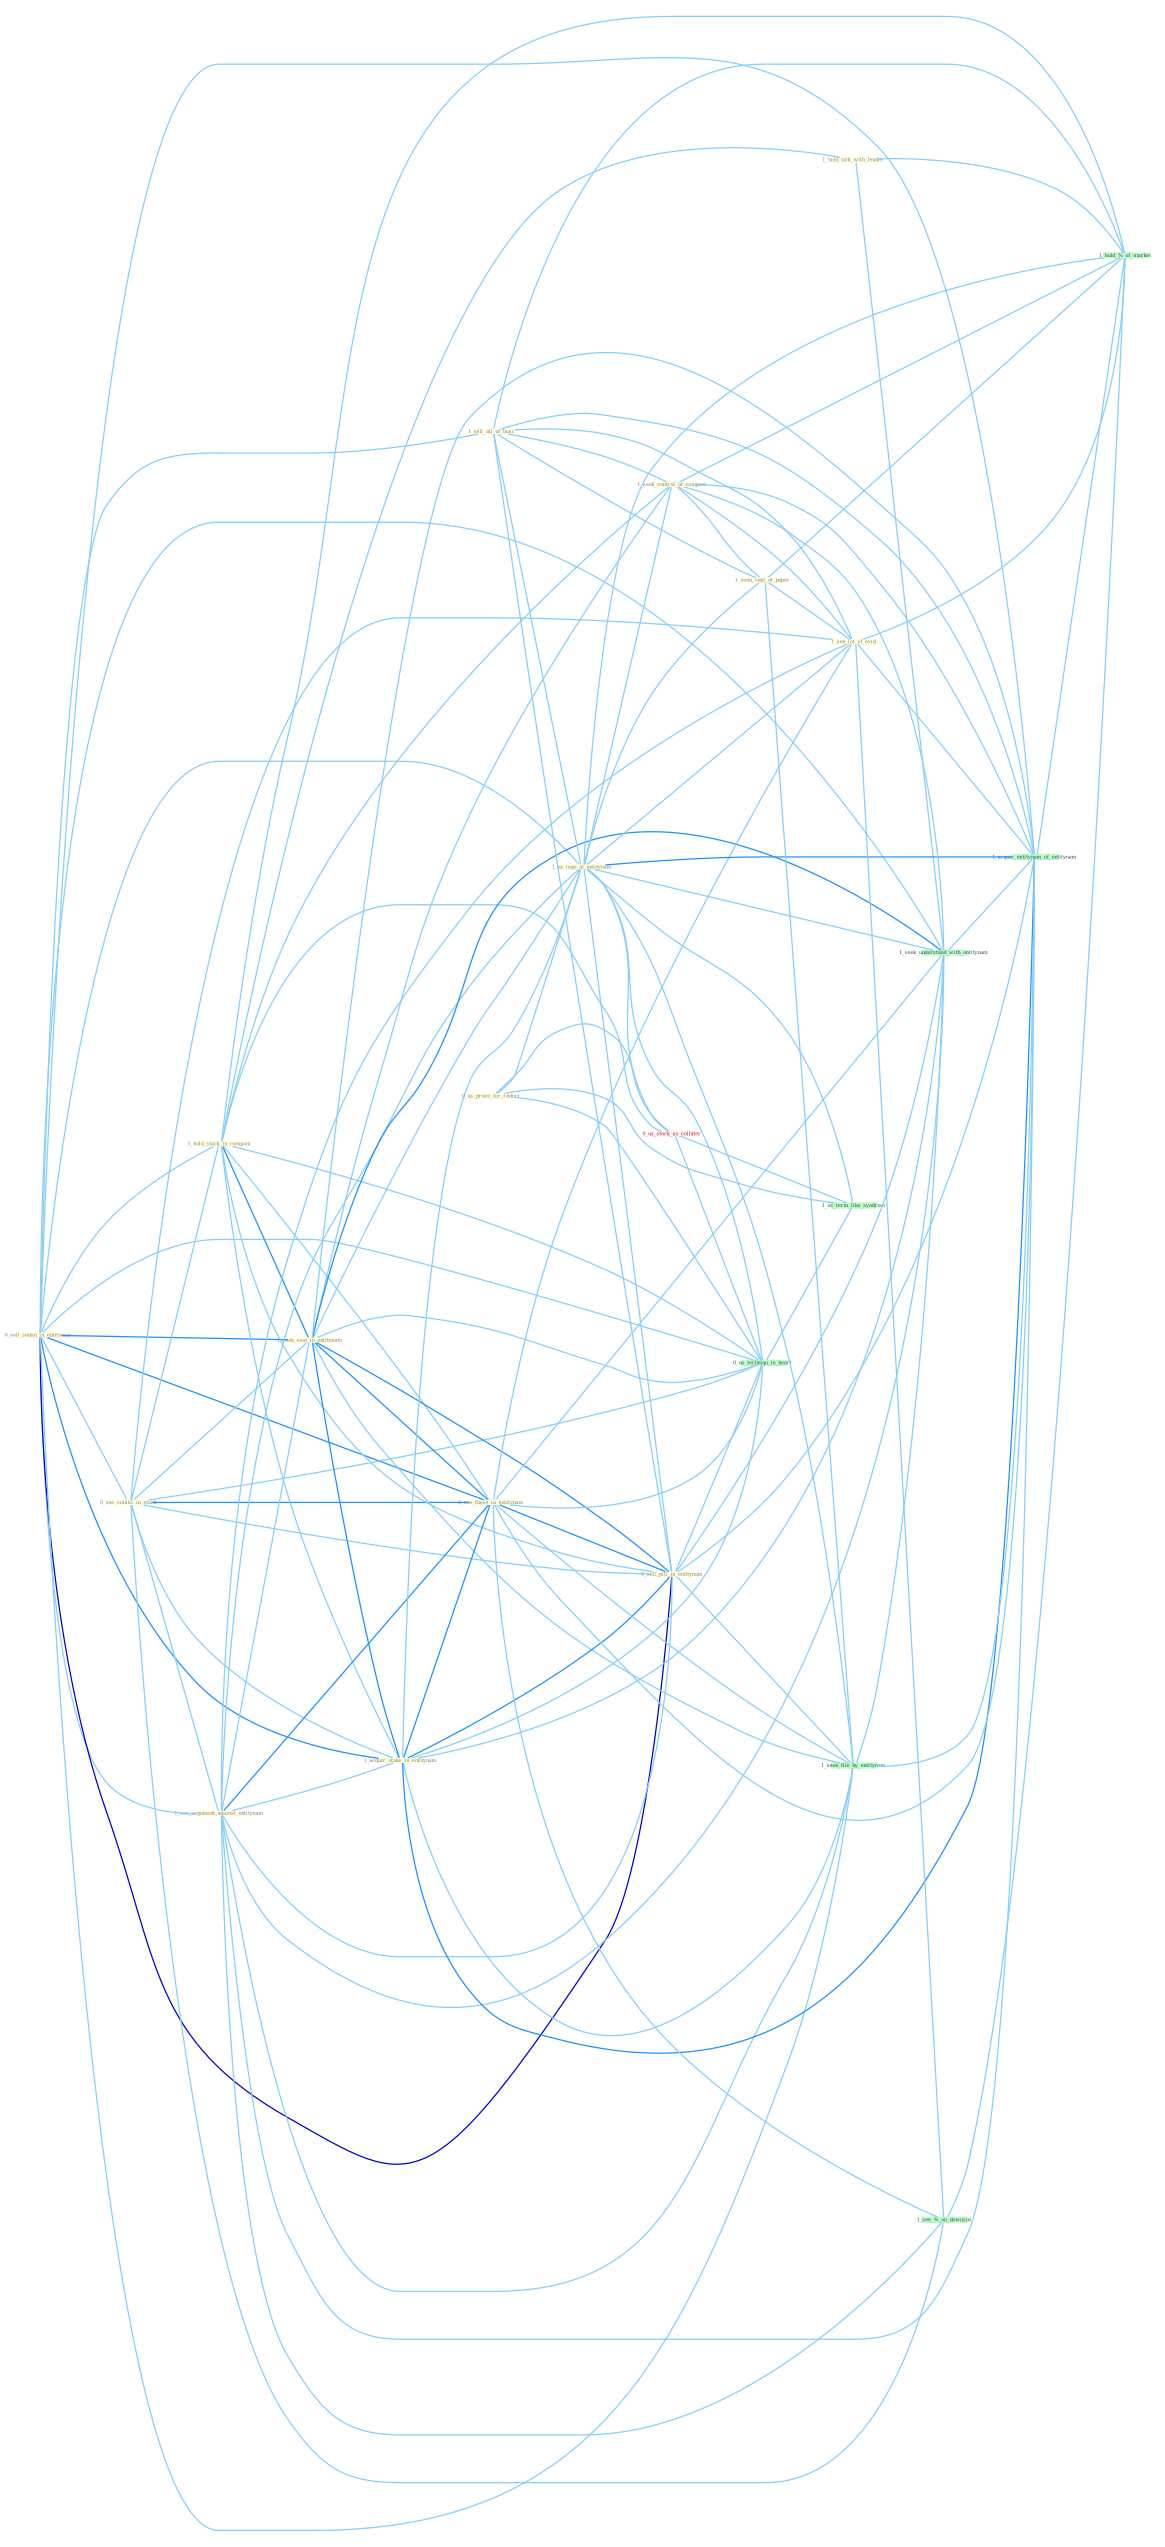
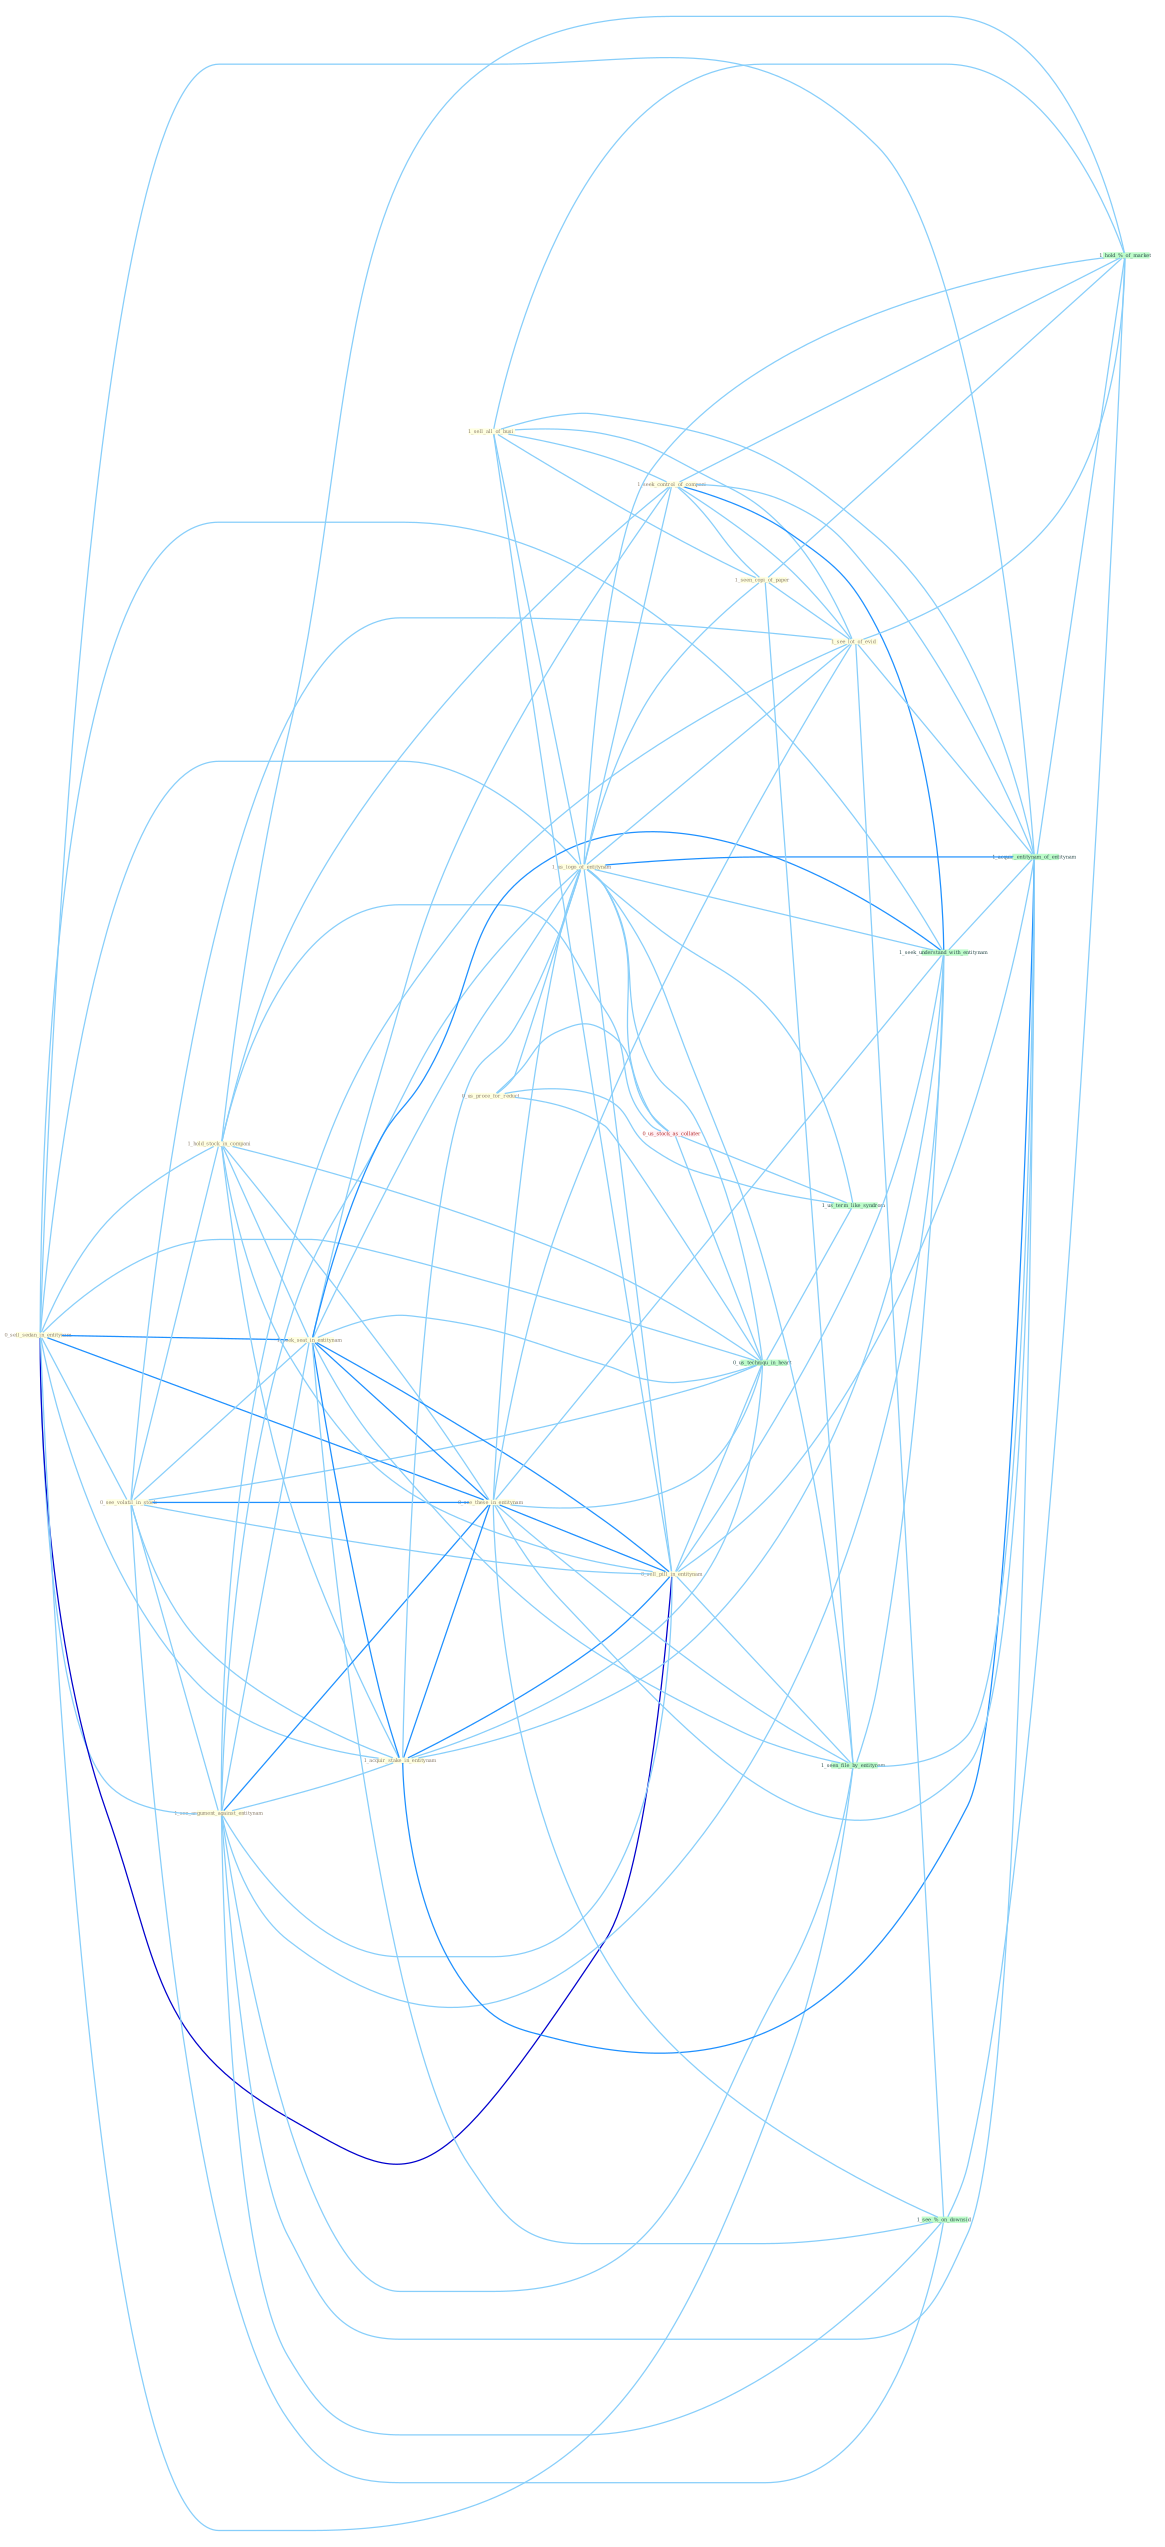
(854, 160) -> none
(455, 449) -> (401, 1972)
(105, 511) -> none
(894, 667) -> (894, 667)
none -> (520, 1182)
(270, 1251) -> (270, 1251)
(150, 1622) -> (150, 1622)
(622, 2035) -> none
